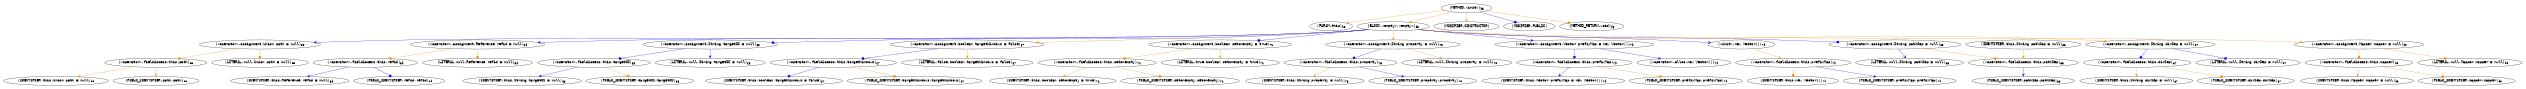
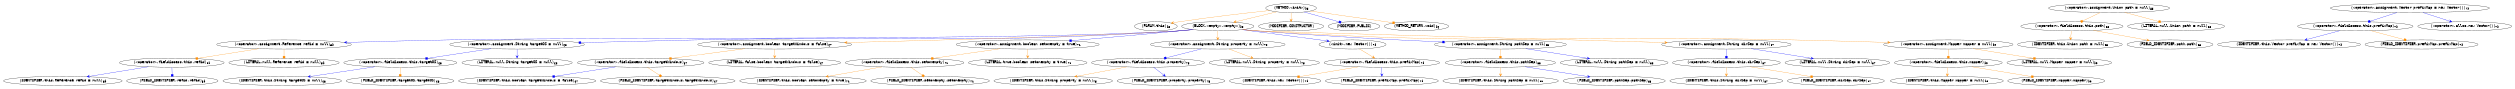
(1480, 36) -> none
(606, 39) -> none
(2023, 52) -> (1501, 71)
(901, 53) -> (708, 53)
(2198, 53) -> (1781, 53)
